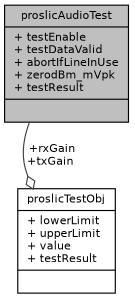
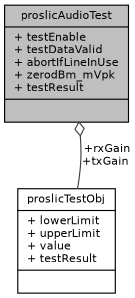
(23, 149) -> (81, 163)
